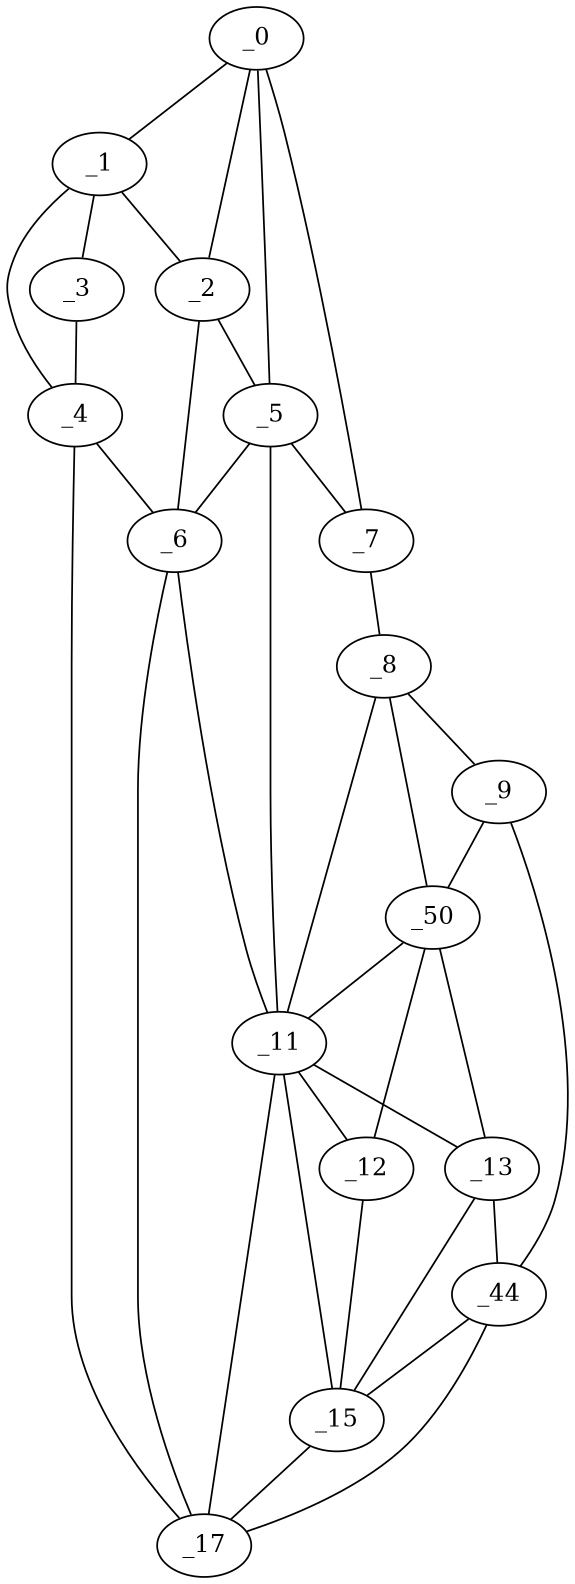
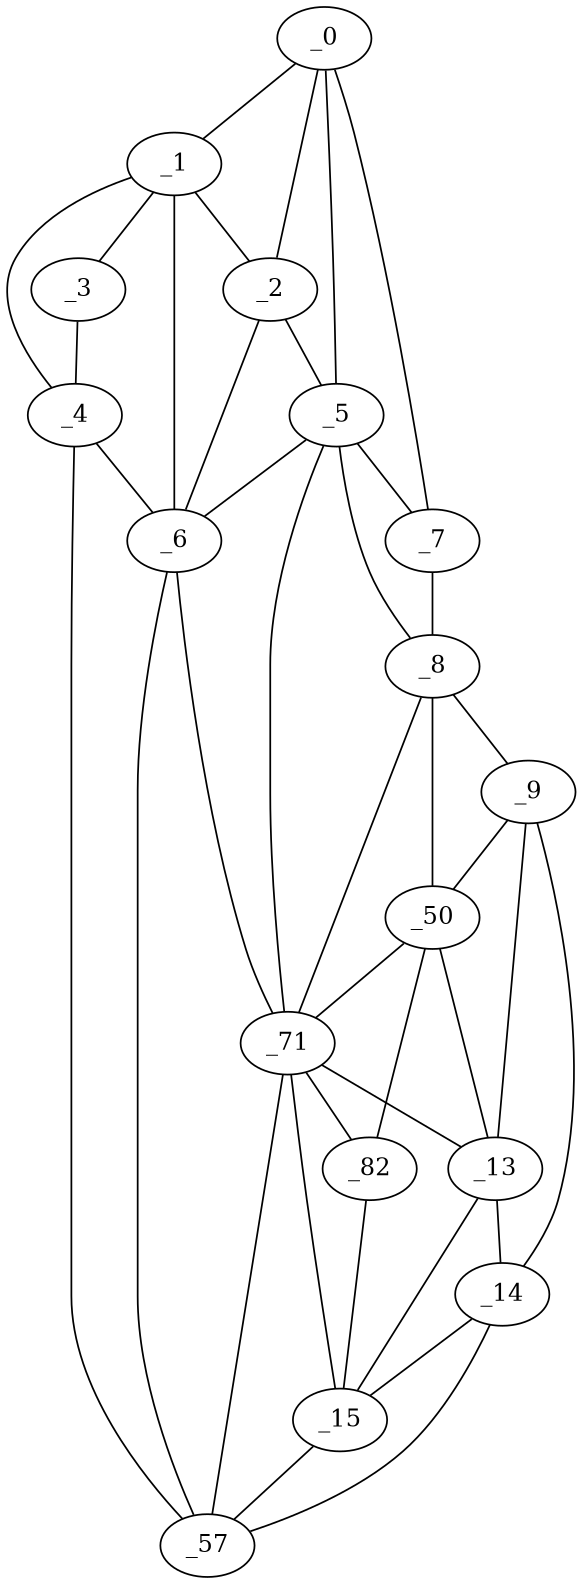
none -> (174, 352)
none -> (361, 548)
none -> (512, 980)
(279, 1043) -> (288, 1043)
(366, 1169) -> (370, 1169)
(499, 1294) -> (502, 1294)
(204, 1546) -> (207, 1546)
